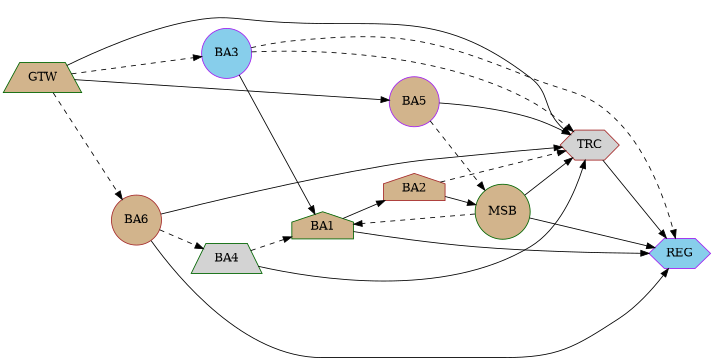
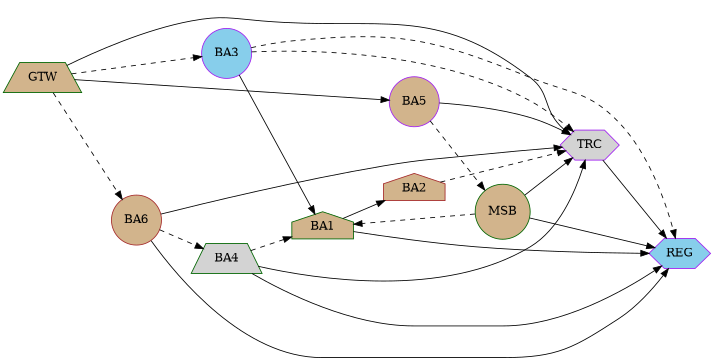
(590, 145) -> (590, 145)
(456, 200) -> none
none -> (454, 326)
